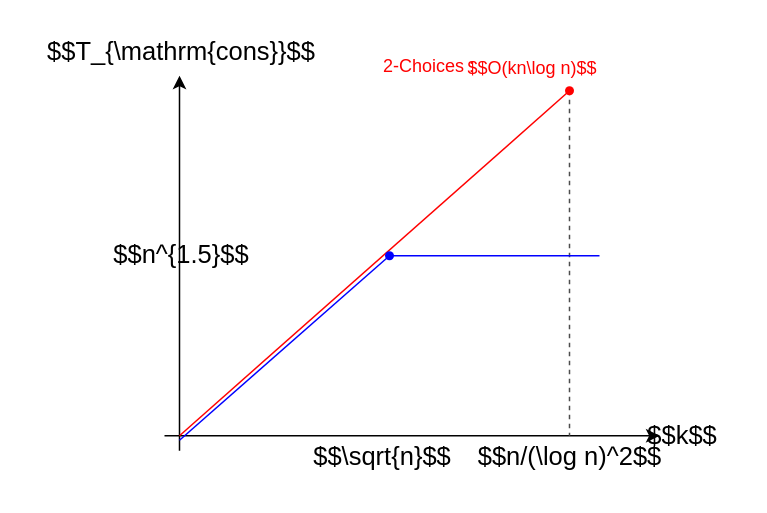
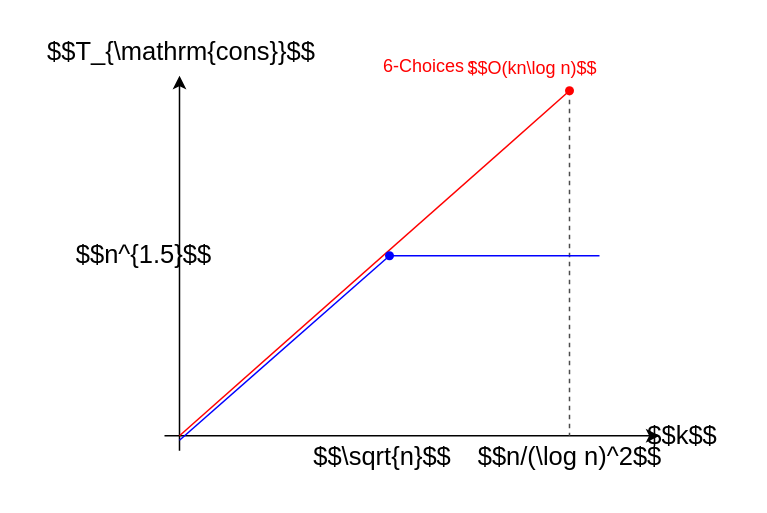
(429, 67) -> (429, 67)
(181, 256) -> (143, 256)
